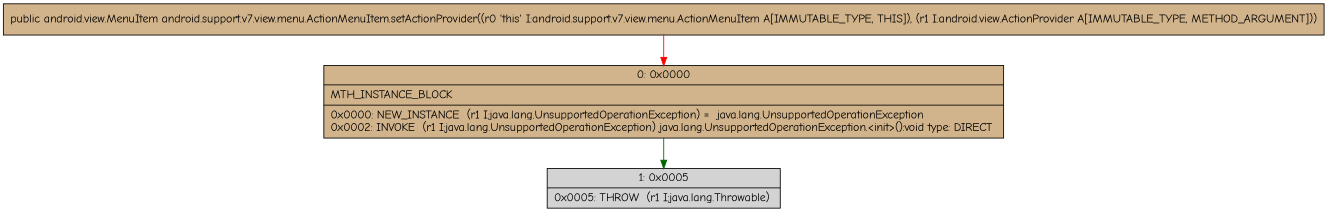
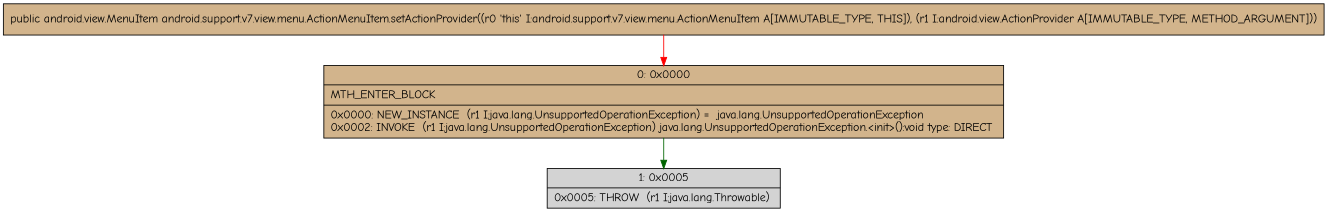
(392, 95) -> (383, 95)
